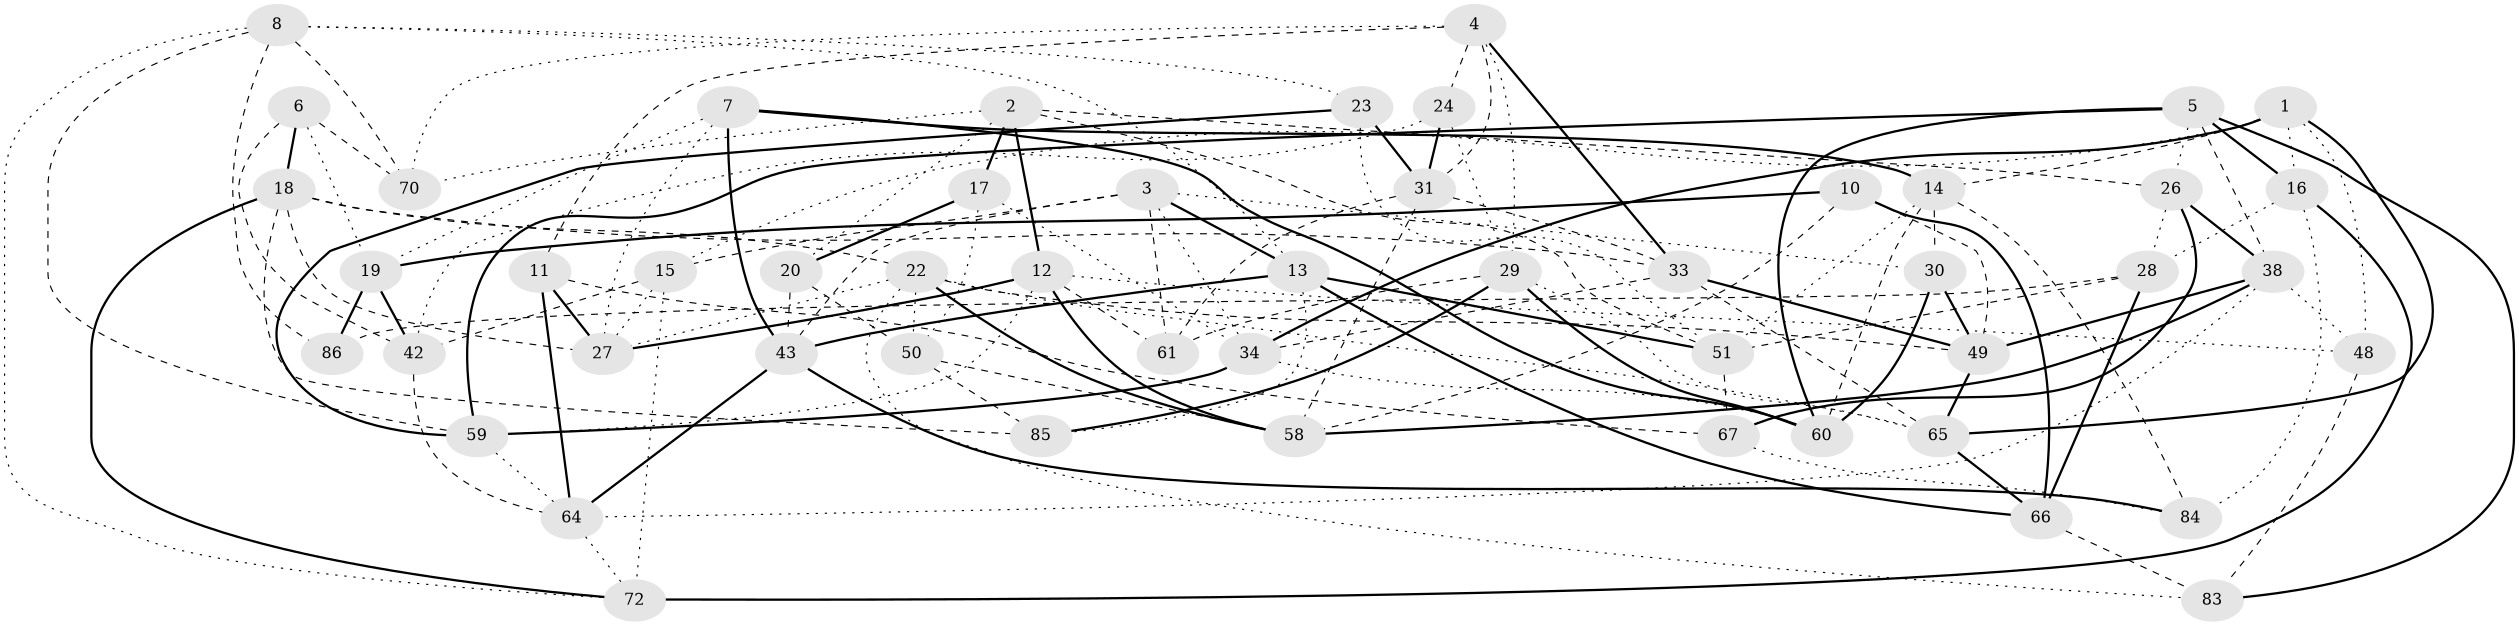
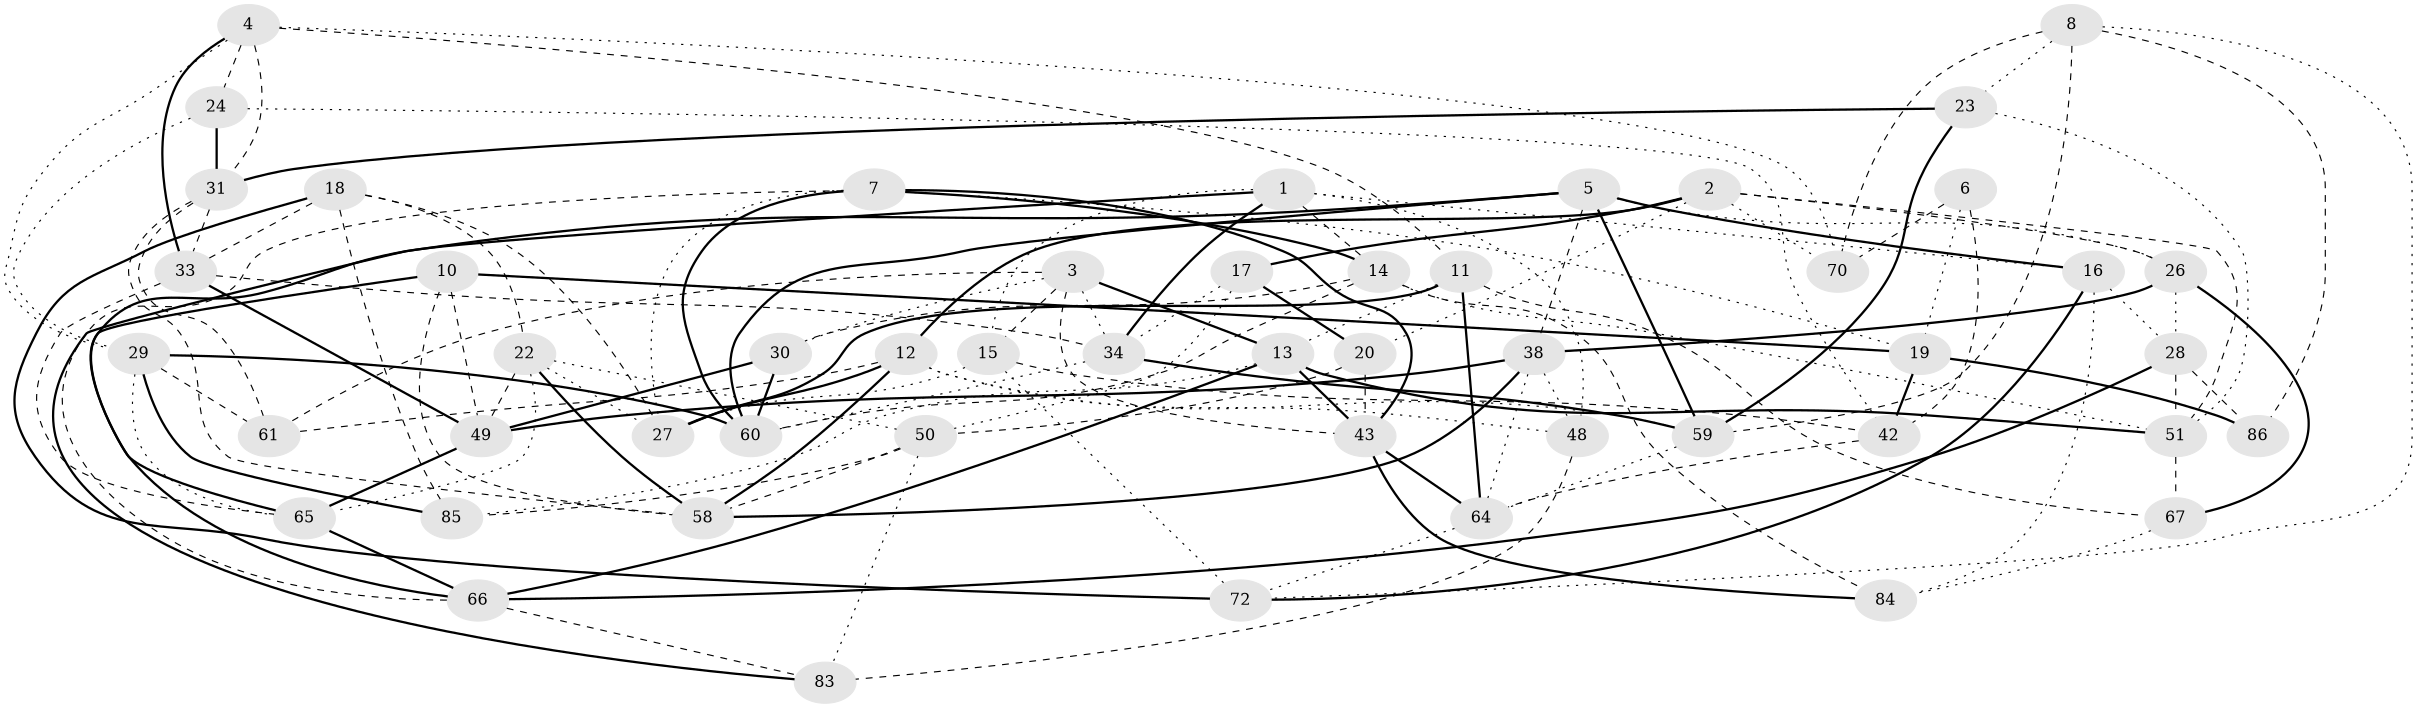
(826, 52) -> (1369, 314)
(292, 148) -> none
none -> (252, 261)
(1461, 538) -> (875, 559)
